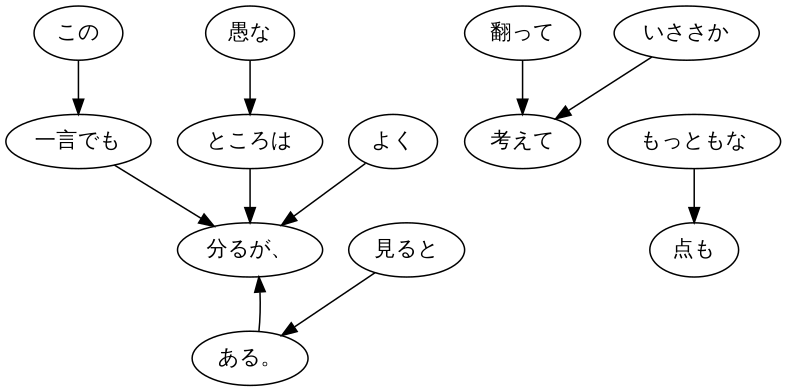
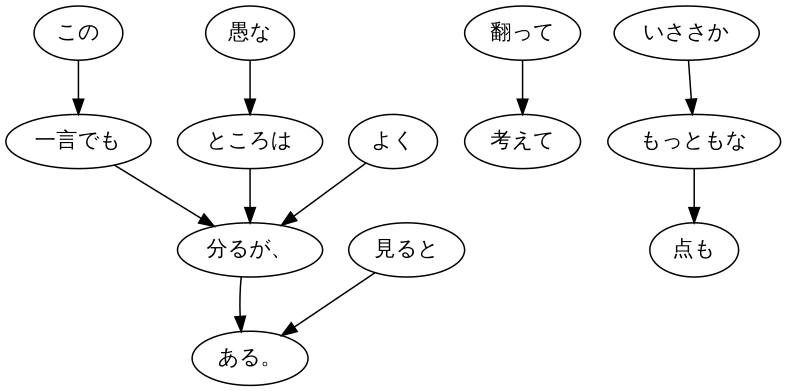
(610, 84) -> (690, 80)
(260, 312) -> (240, 297)
